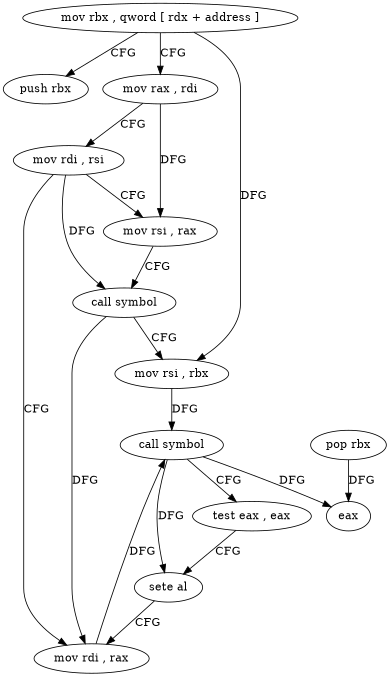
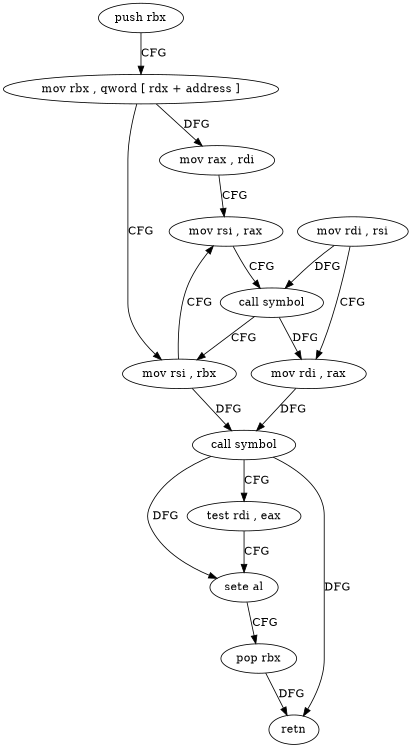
(105, 52) -> (141, 49)
(173, 54) -> (197, 125)
(118, 122) -> none
(174, 160) -> (235, 196)
(111, 193) -> (183, 303)
(254, 196) -> (141, 232)
(252, 516) -> (244, 516)
(348, 516) -> (294, 730)
(134, 620) -> (251, 619)
